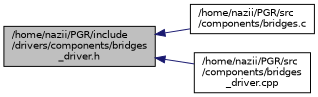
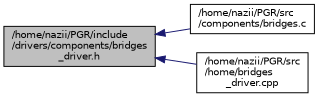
(252, 73) -> (252, 73)
